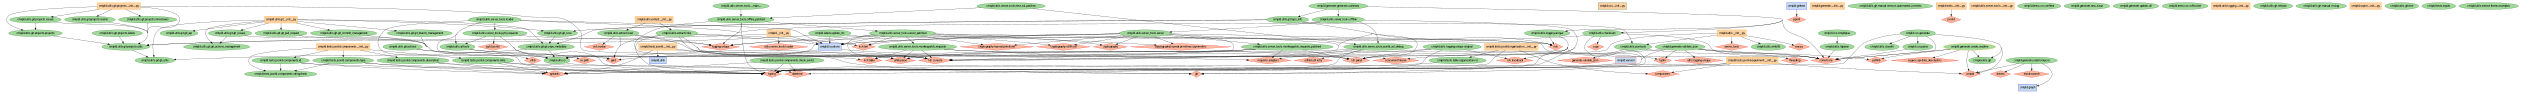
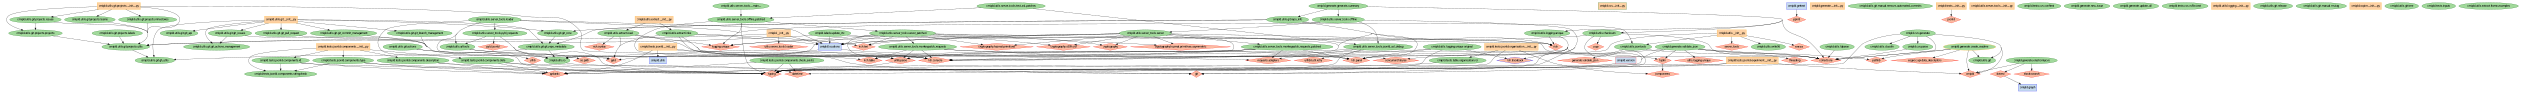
(1837, 33) -> none
(648, 40) -> none
(1515, 60) -> (1515, 60)
(1702, 68) -> (1663, 67)
(679, 69) -> (830, 67)
(2052, 76) -> (2012, 80)
